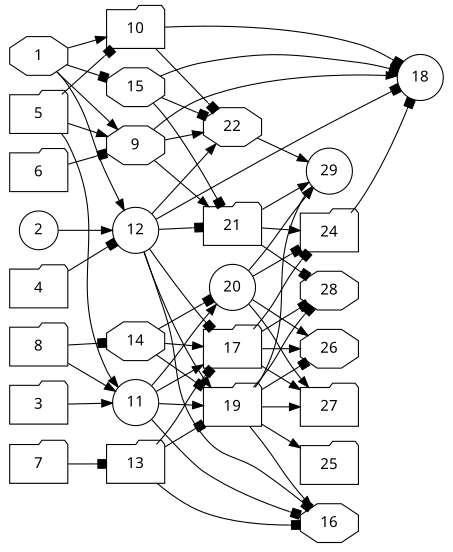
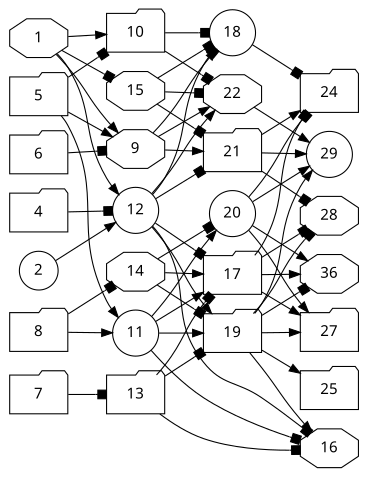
(382, 163) -> (272, 57)
(329, 349) -> (329, 274)
(39, 405) -> none
